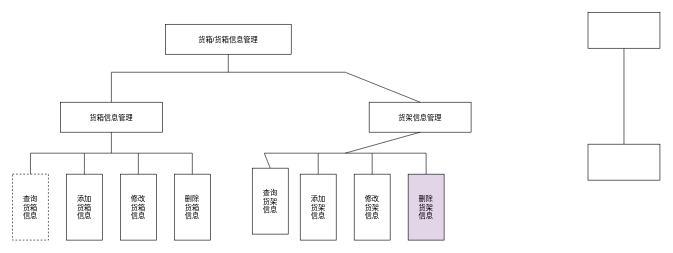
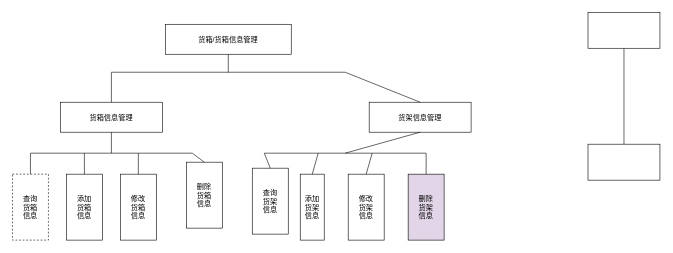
(192, 207) -> (204, 195)
(318, 207) -> (312, 207)
(372, 207) -> (366, 207)
